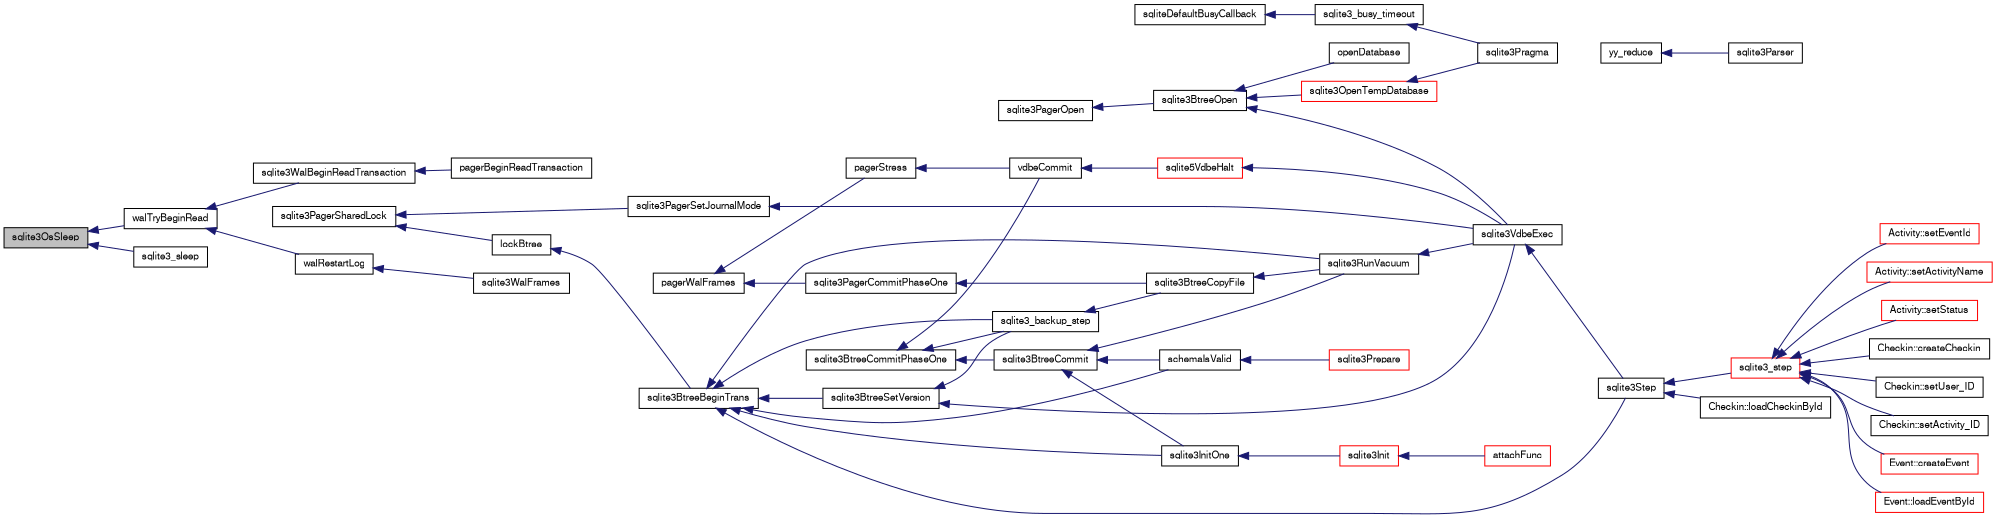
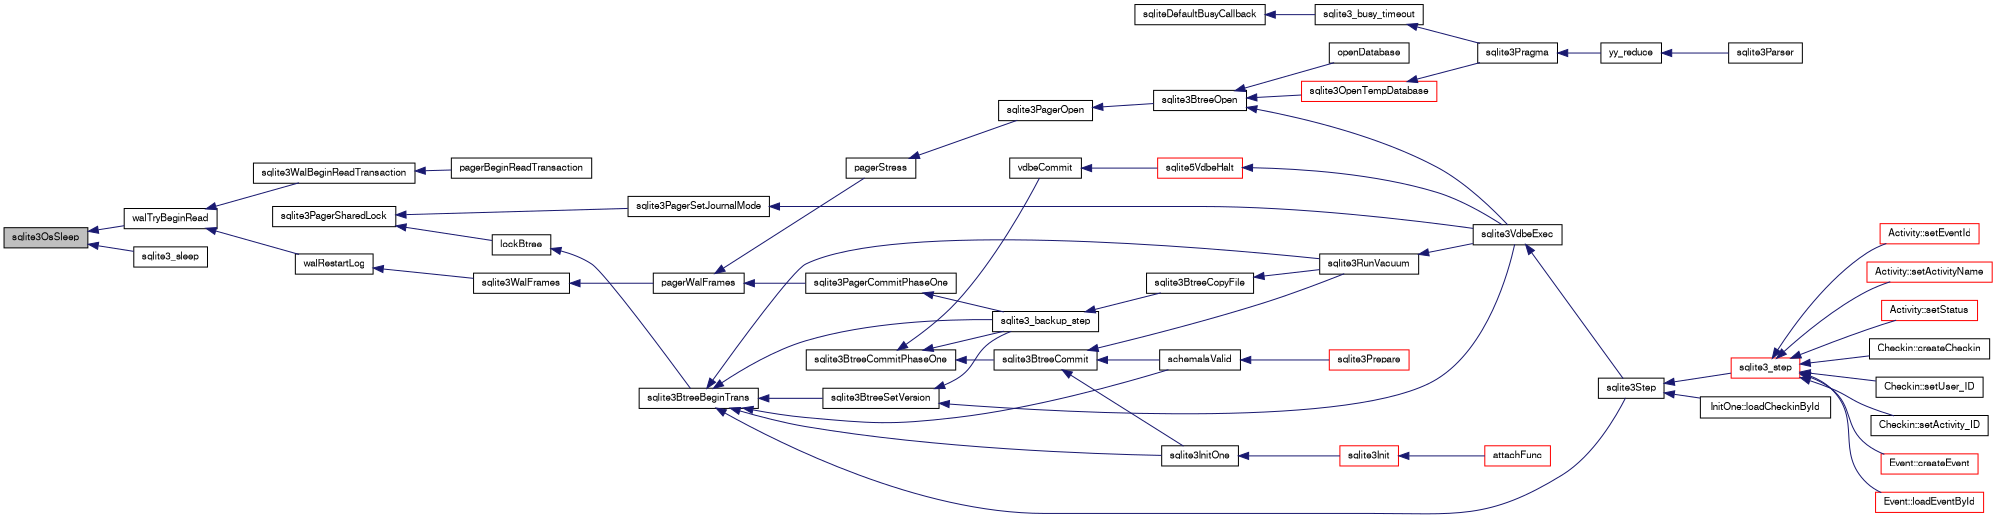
none -> (1584, 53)
(968, 168) -> (968, 138)
none -> (619, 283)
(1056, 283) -> (968, 304)
(1765, 407) -> (1765, 407)
